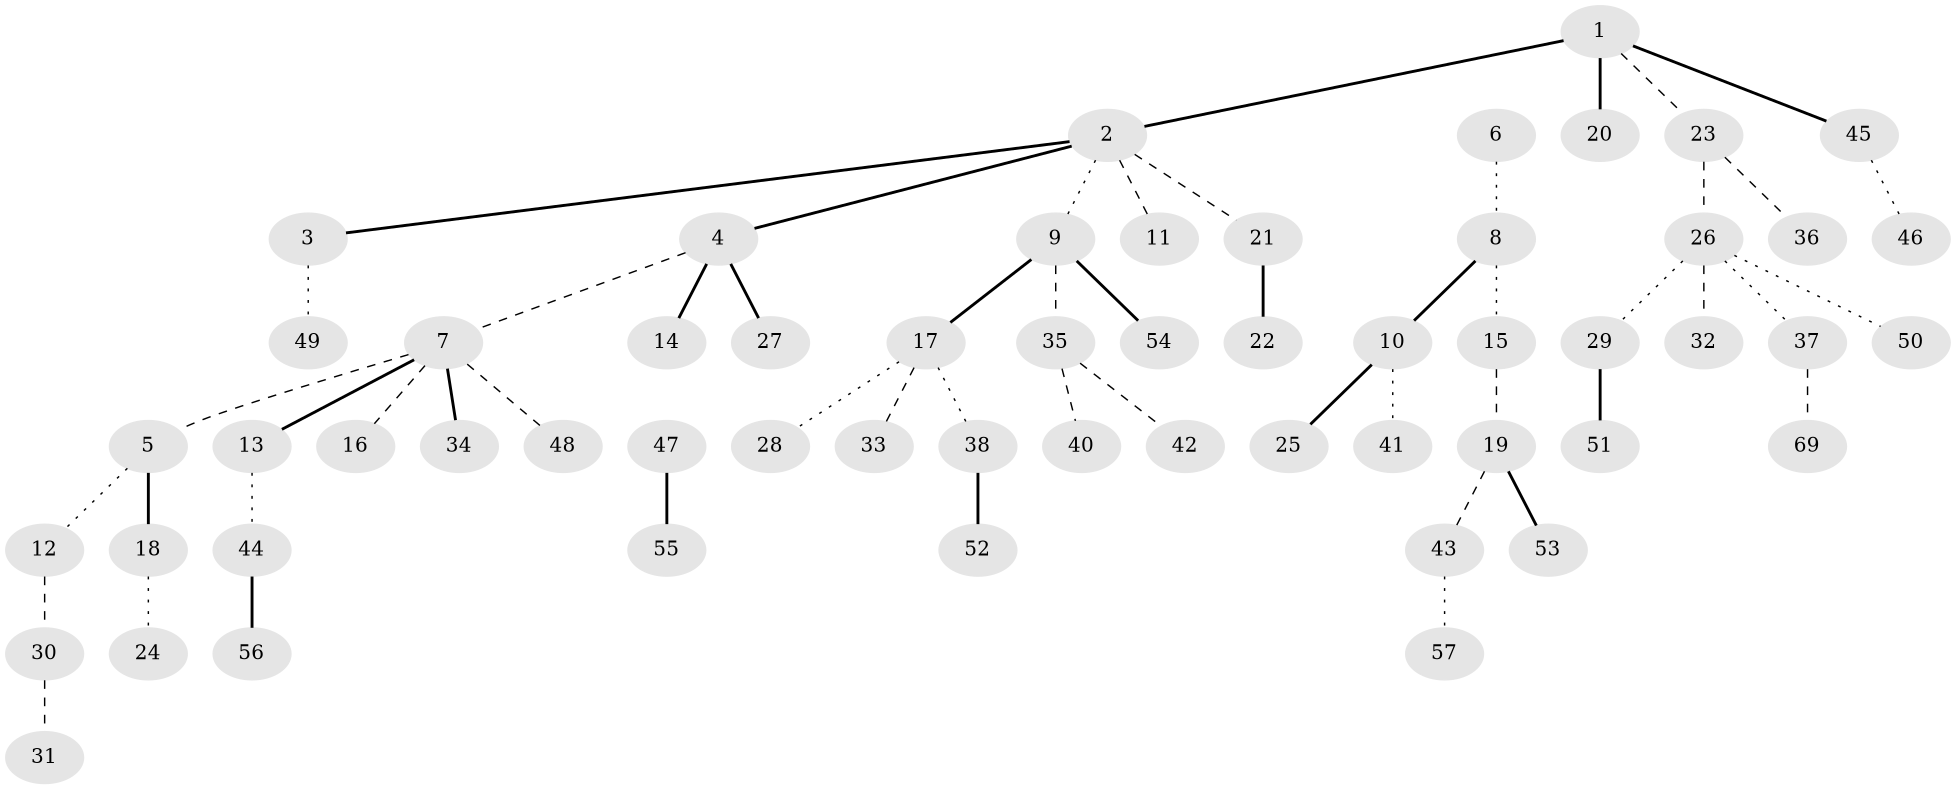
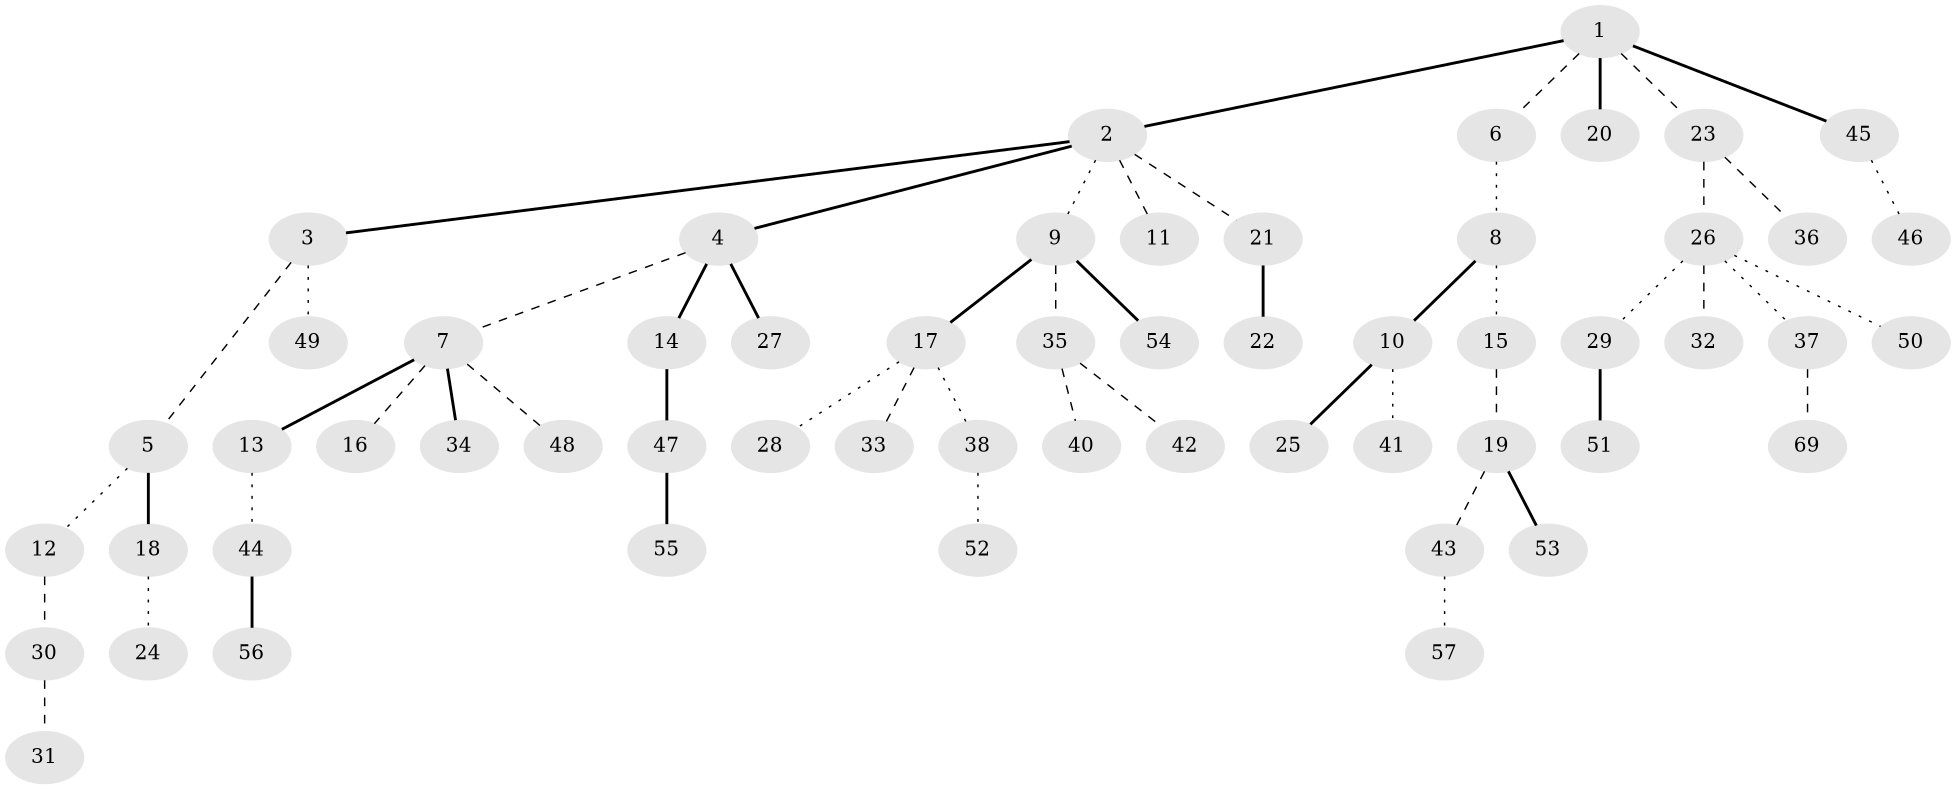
none -> (1548, 83)
(293, 390) -> (228, 343)
none -> (667, 395)
(978, 498) -> (978, 498)
